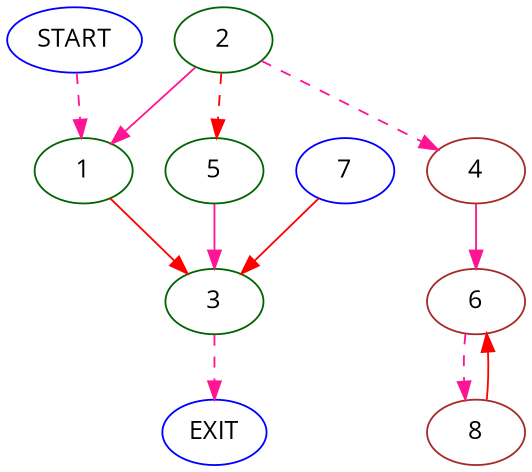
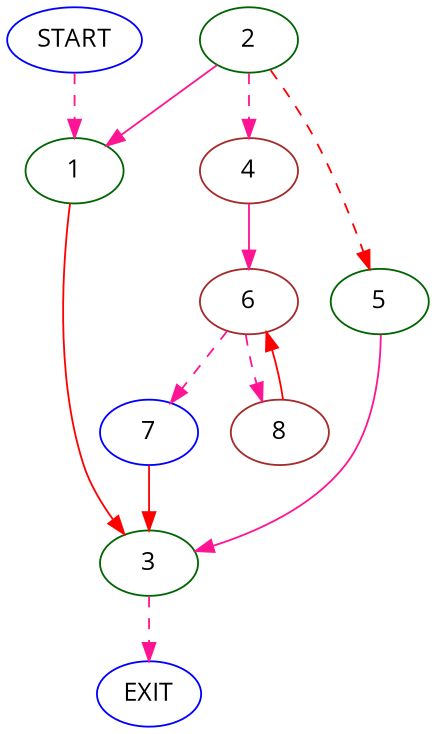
none -> (205, 360)
